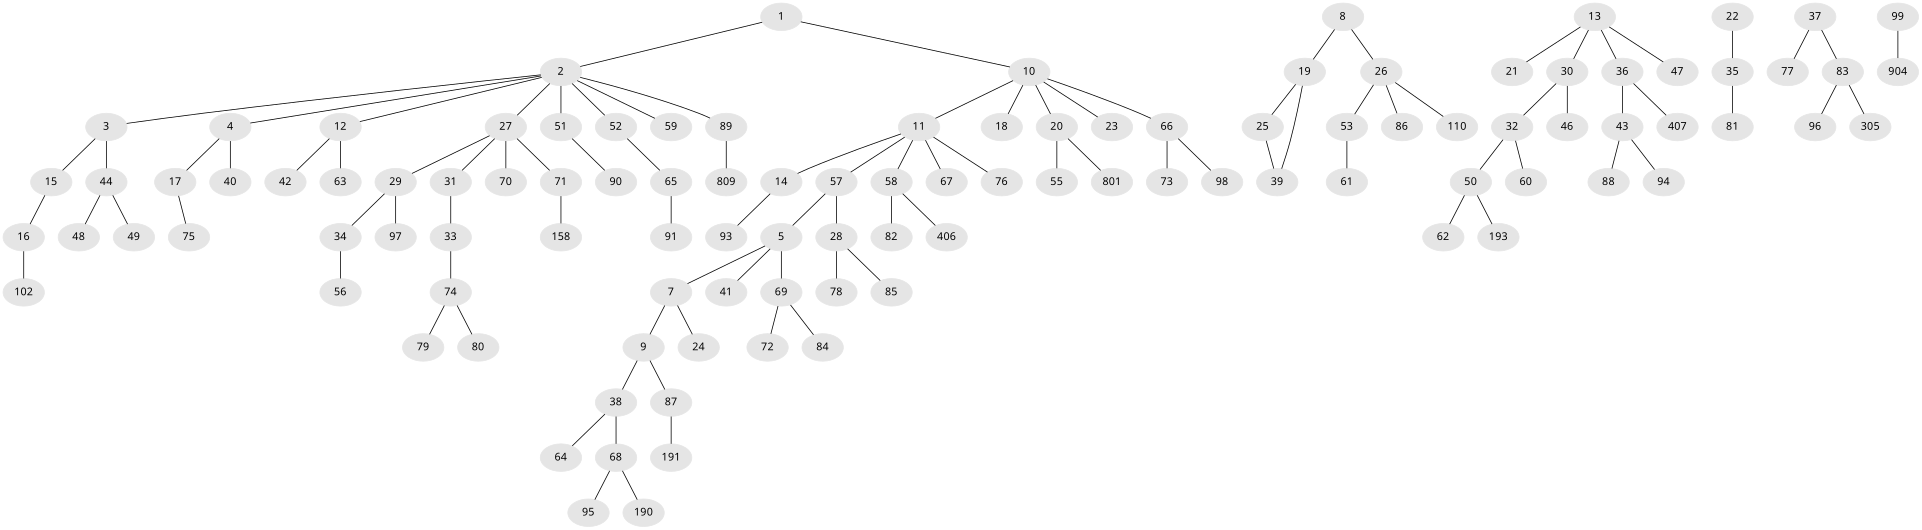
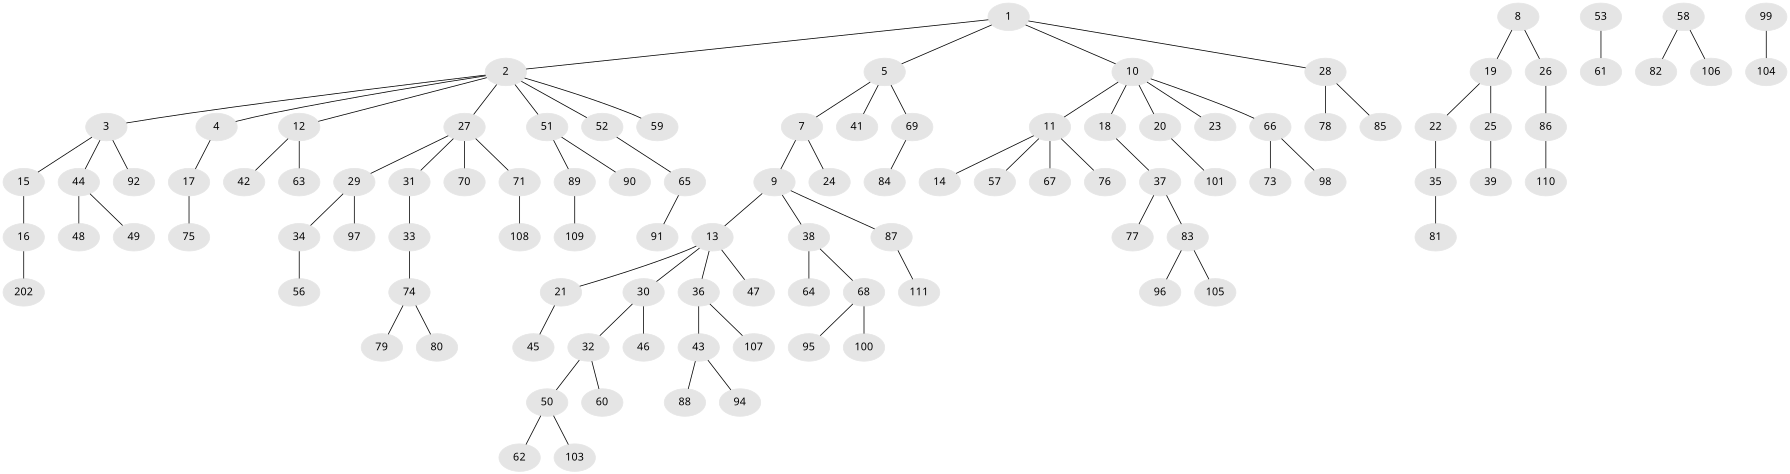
(1898, 72) -> (1766, 72)
(646, 95) -> (561, 155)
(1364, 99) -> none
(1419, 100) -> (1546, 155)
(1677, 127) -> (754, 347)
(1870, 127) -> (1215, 292)
(1294, 128) -> (1463, 99)
(905, 155) -> none
none -> (1133, 155)
none -> (134, 182)
(230, 182) -> none
(726, 182) -> (575, 237)
(1057, 182) -> none
(1112, 182) -> (1215, 182)
none -> (743, 210)
(809, 210) -> (947, 44)
(836, 210) -> (1167, 44)
(561, 237) -> (520, 237)
(726, 237) -> none
(947, 237) -> (1711, 72)
(1498, 237) -> (575, 458)
(24, 292) -> (24, 292)
none -> (533, 347)
(768, 347) -> none
(671, 458) -> (919, 292)
(644, 513) -> (864, 347)
